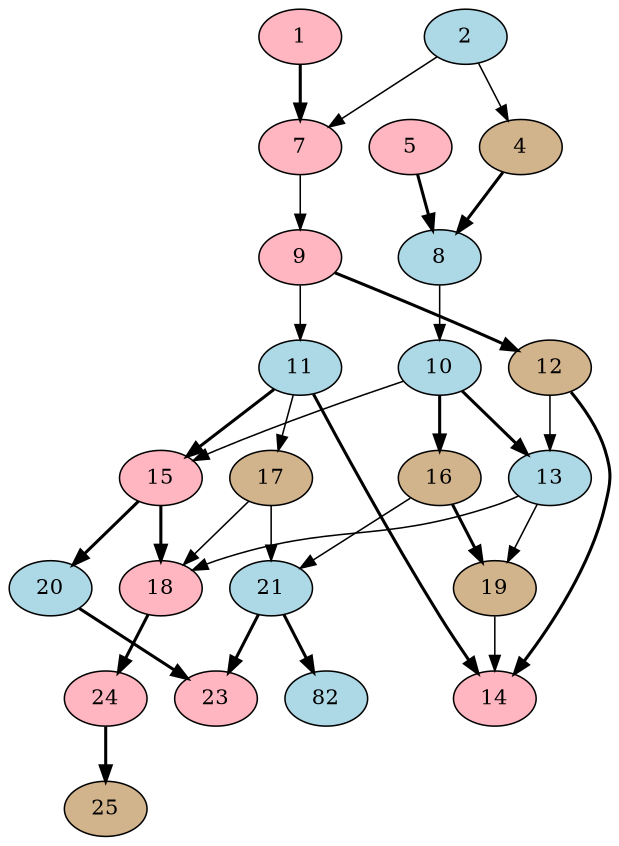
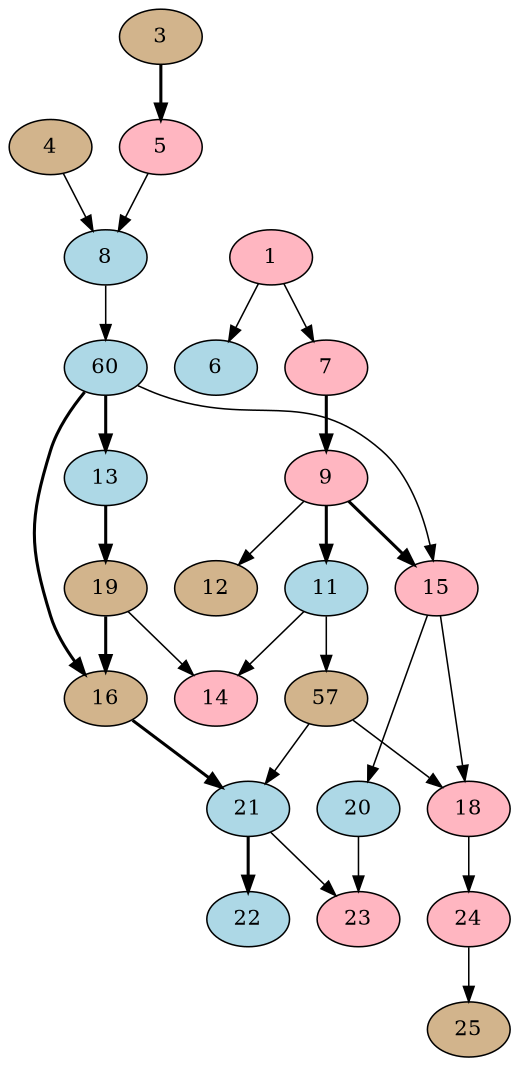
none -> (161, 37)
(466, 37) -> none
(300, 84) -> (295, 306)
(300, 195) -> (326, 408)
(423, 195) -> (137, 195)
(485, 196) -> (75, 195)
(300, 305) -> (326, 526)
(419, 308) -> (277, 528)
none -> (216, 368)
(440, 368) -> (106, 368)
(550, 415) -> none
(237, 418) -> (376, 528)
(271, 478) -> (326, 699)
(161, 526) -> (452, 691)
(464, 526) -> (106, 636)
(526, 526) -> (106, 526)
(111, 528) -> (400, 691)
(598, 531) -> none
(332, 536) -> none
(396, 542) -> (277, 638)
(338, 544) -> (171, 749)
(138, 634) -> (469, 857)
(247, 637) -> (298, 859)
(125, 638) -> (358, 857)
(326, 699) -> (248, 919)
(106, 746) -> (469, 967)
